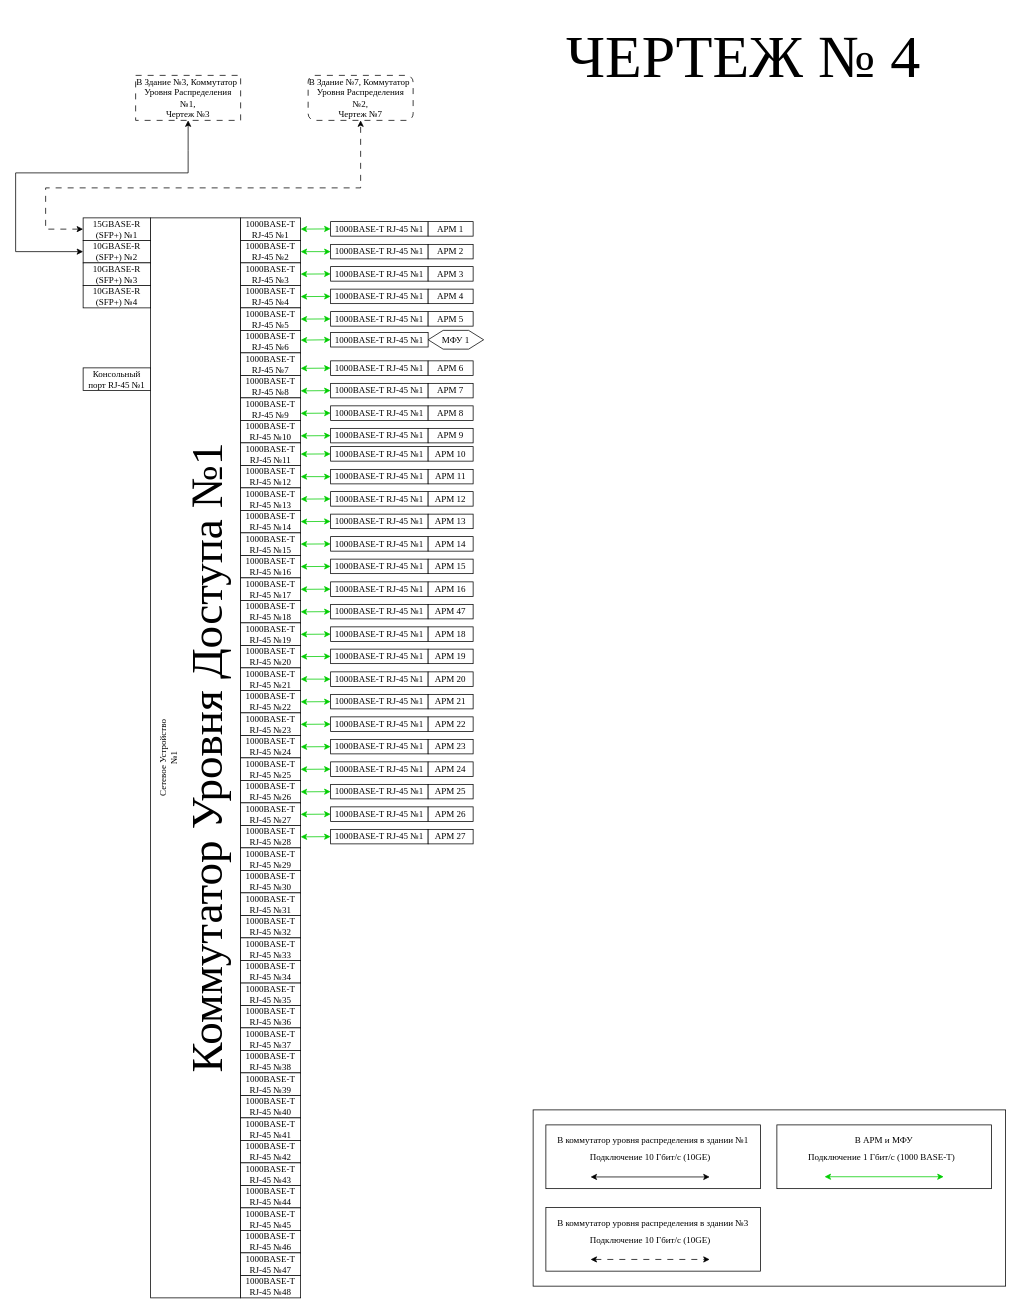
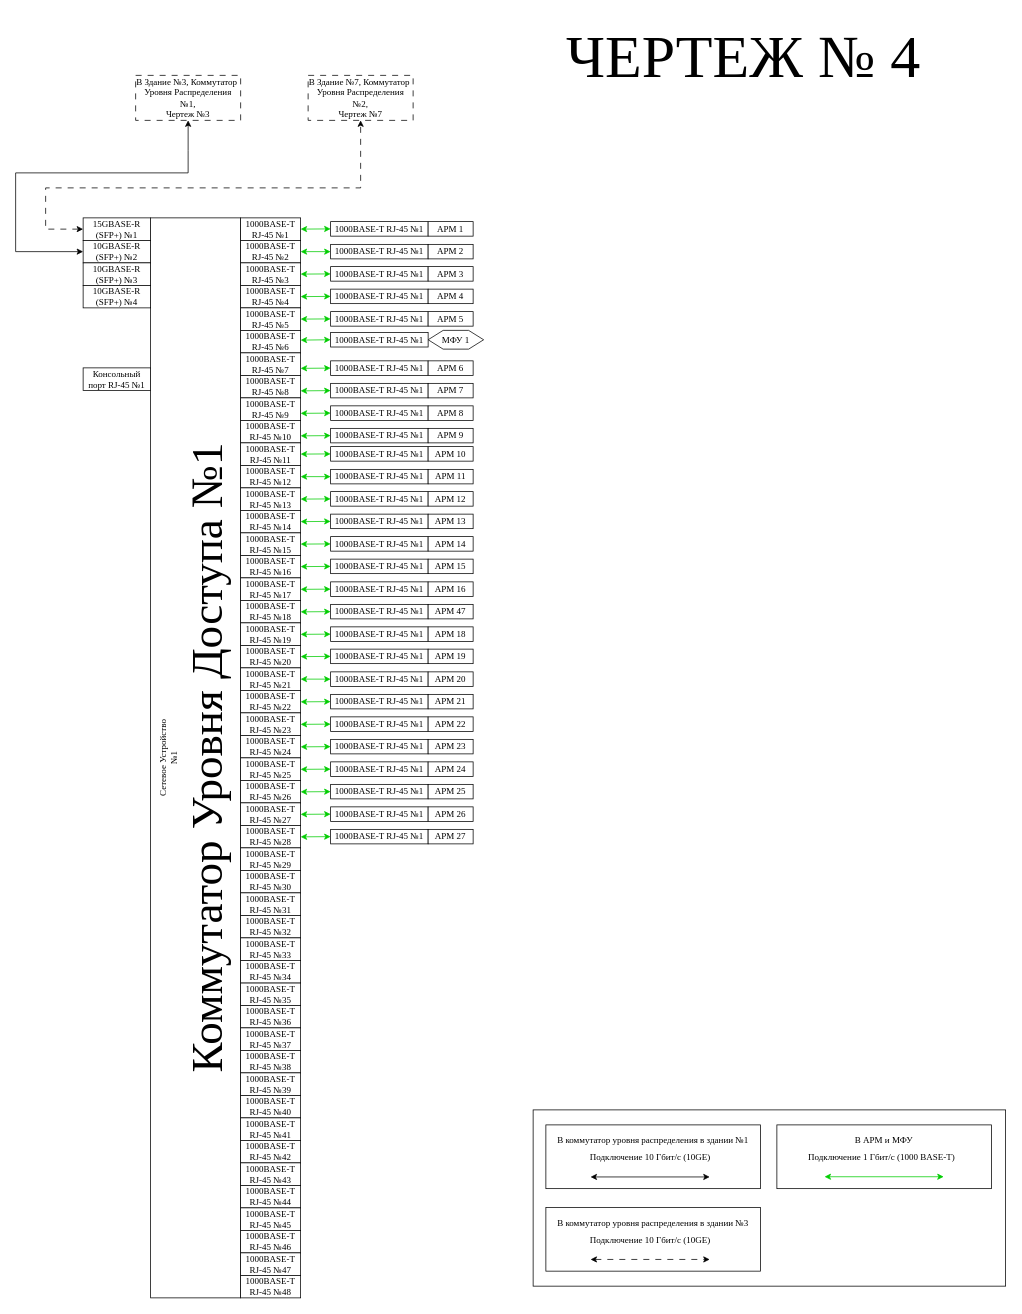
(360, 98) -> (360, 98)
